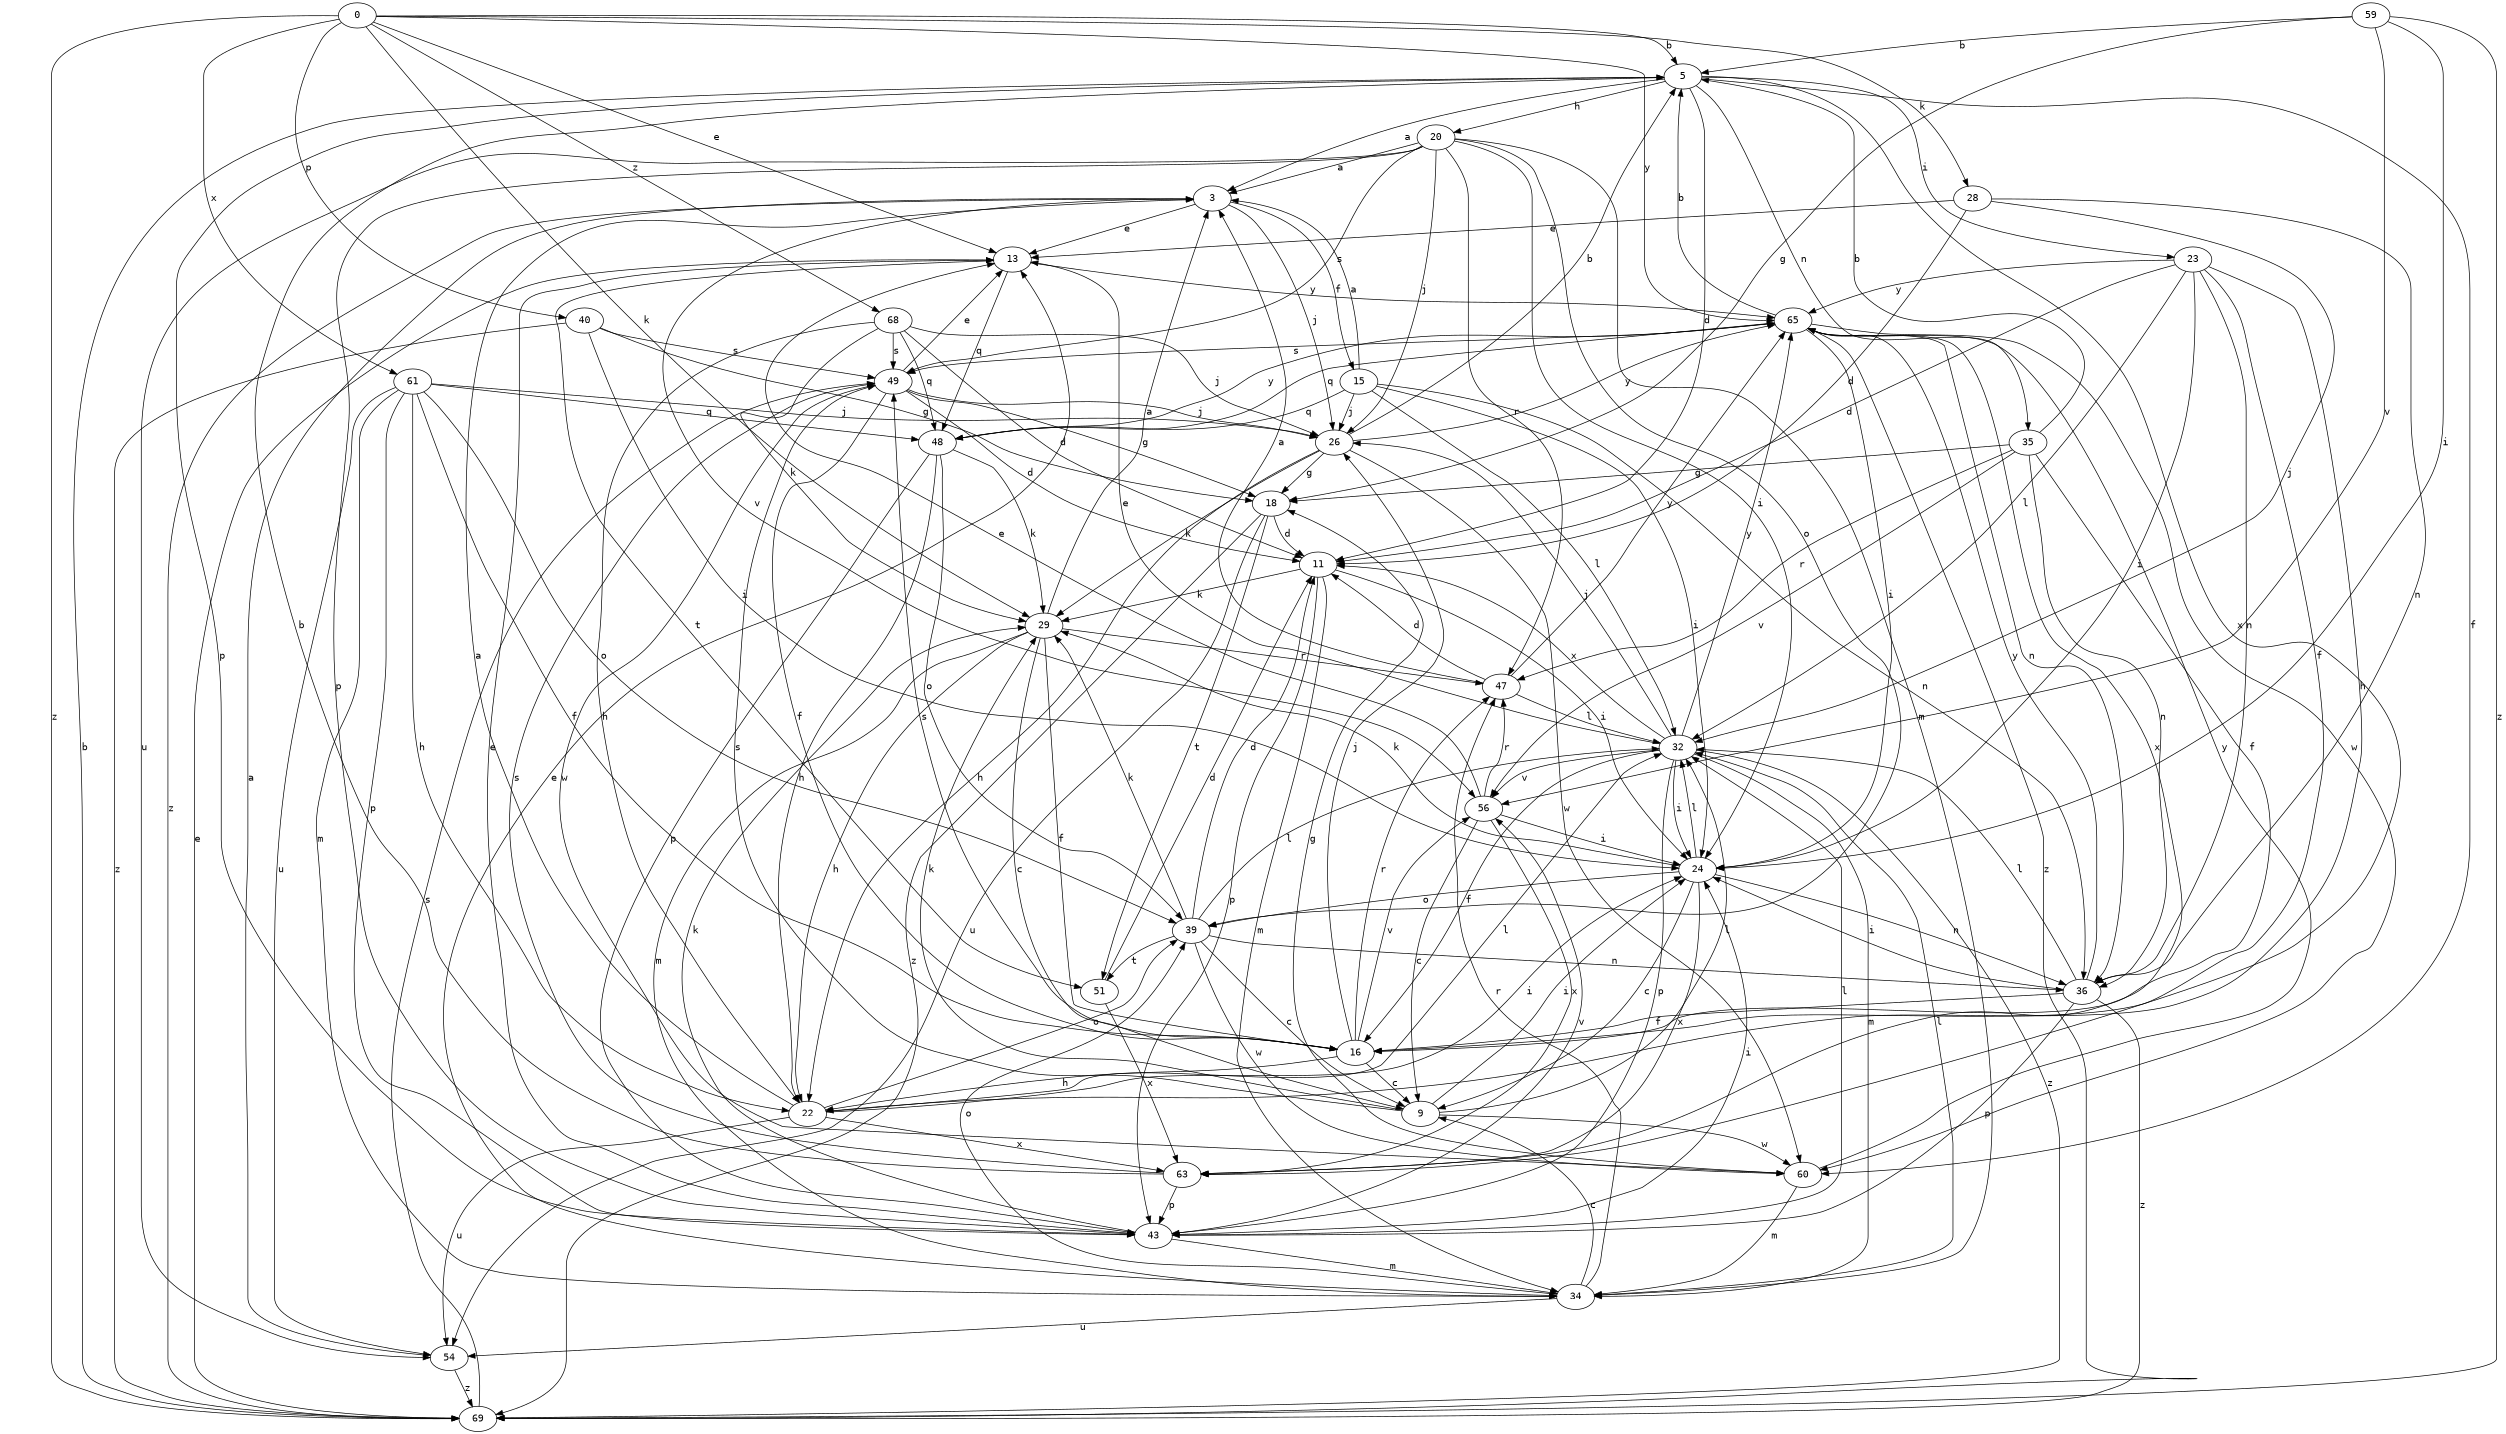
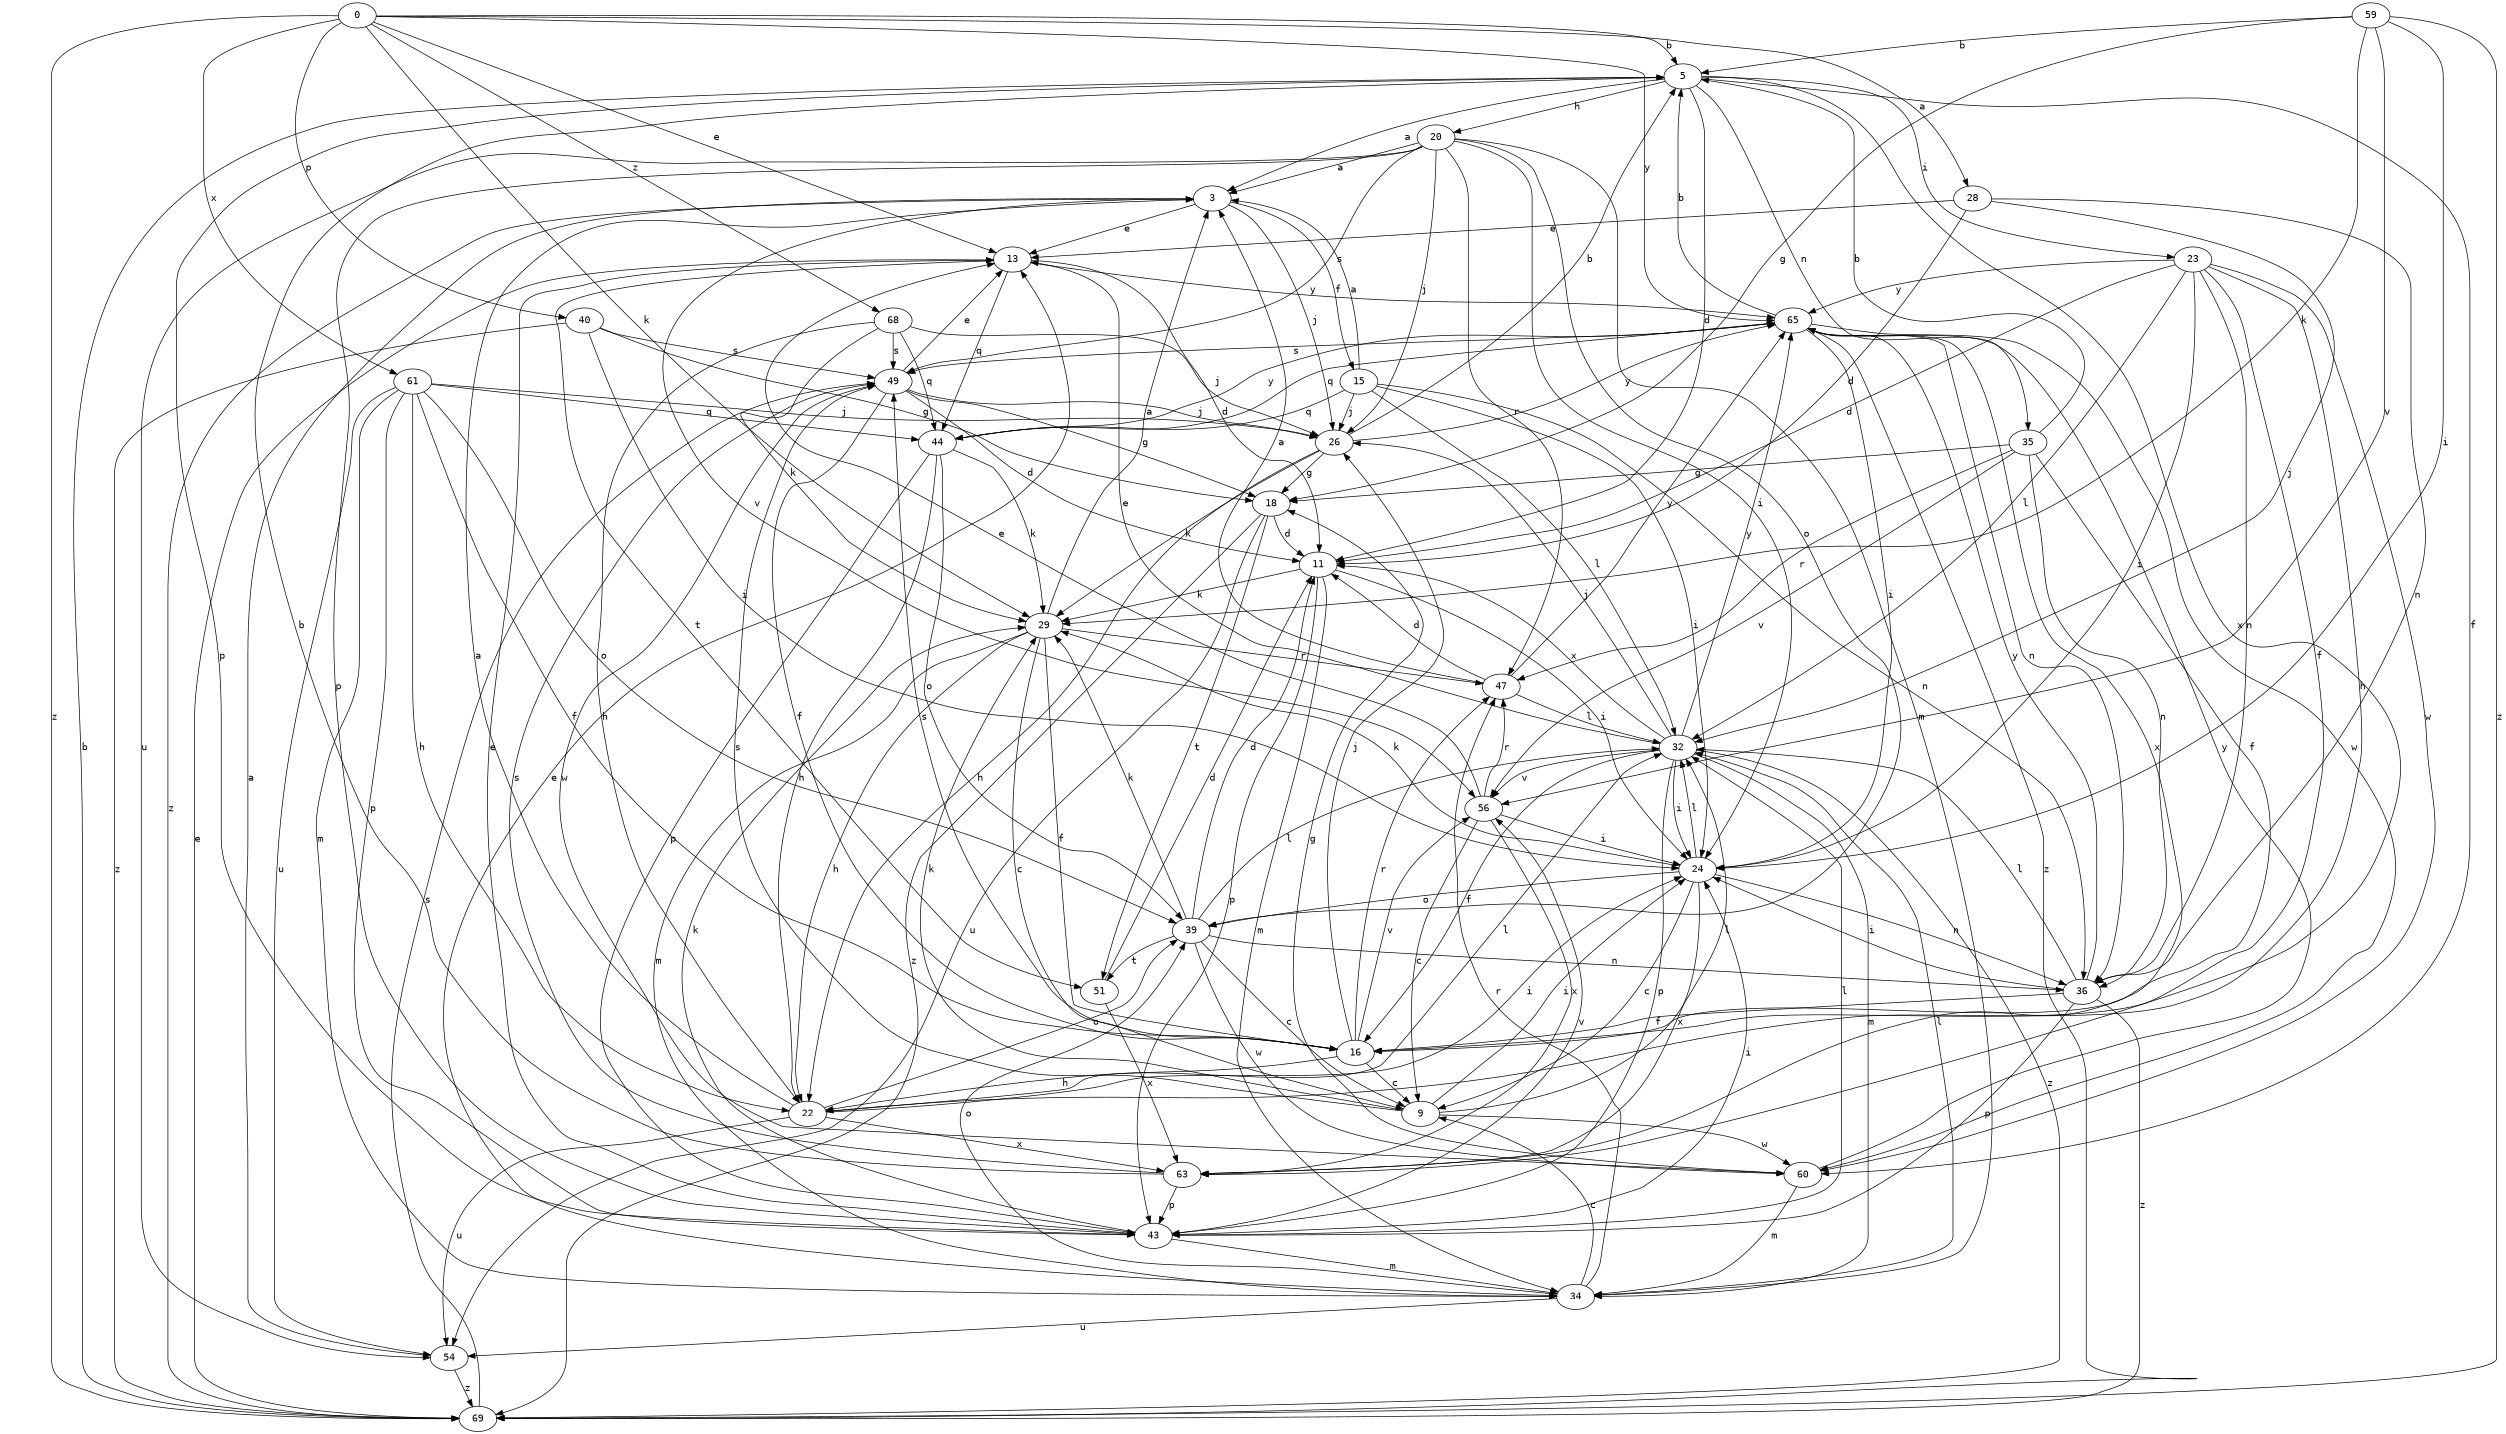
(1922, 107) -> (1922, 107)
(937, 443) -> (937, 443)
(1085, 468) -> (1217, 408)
none -> (1911, 546)
(1562, 798) -> (2428, 875)
